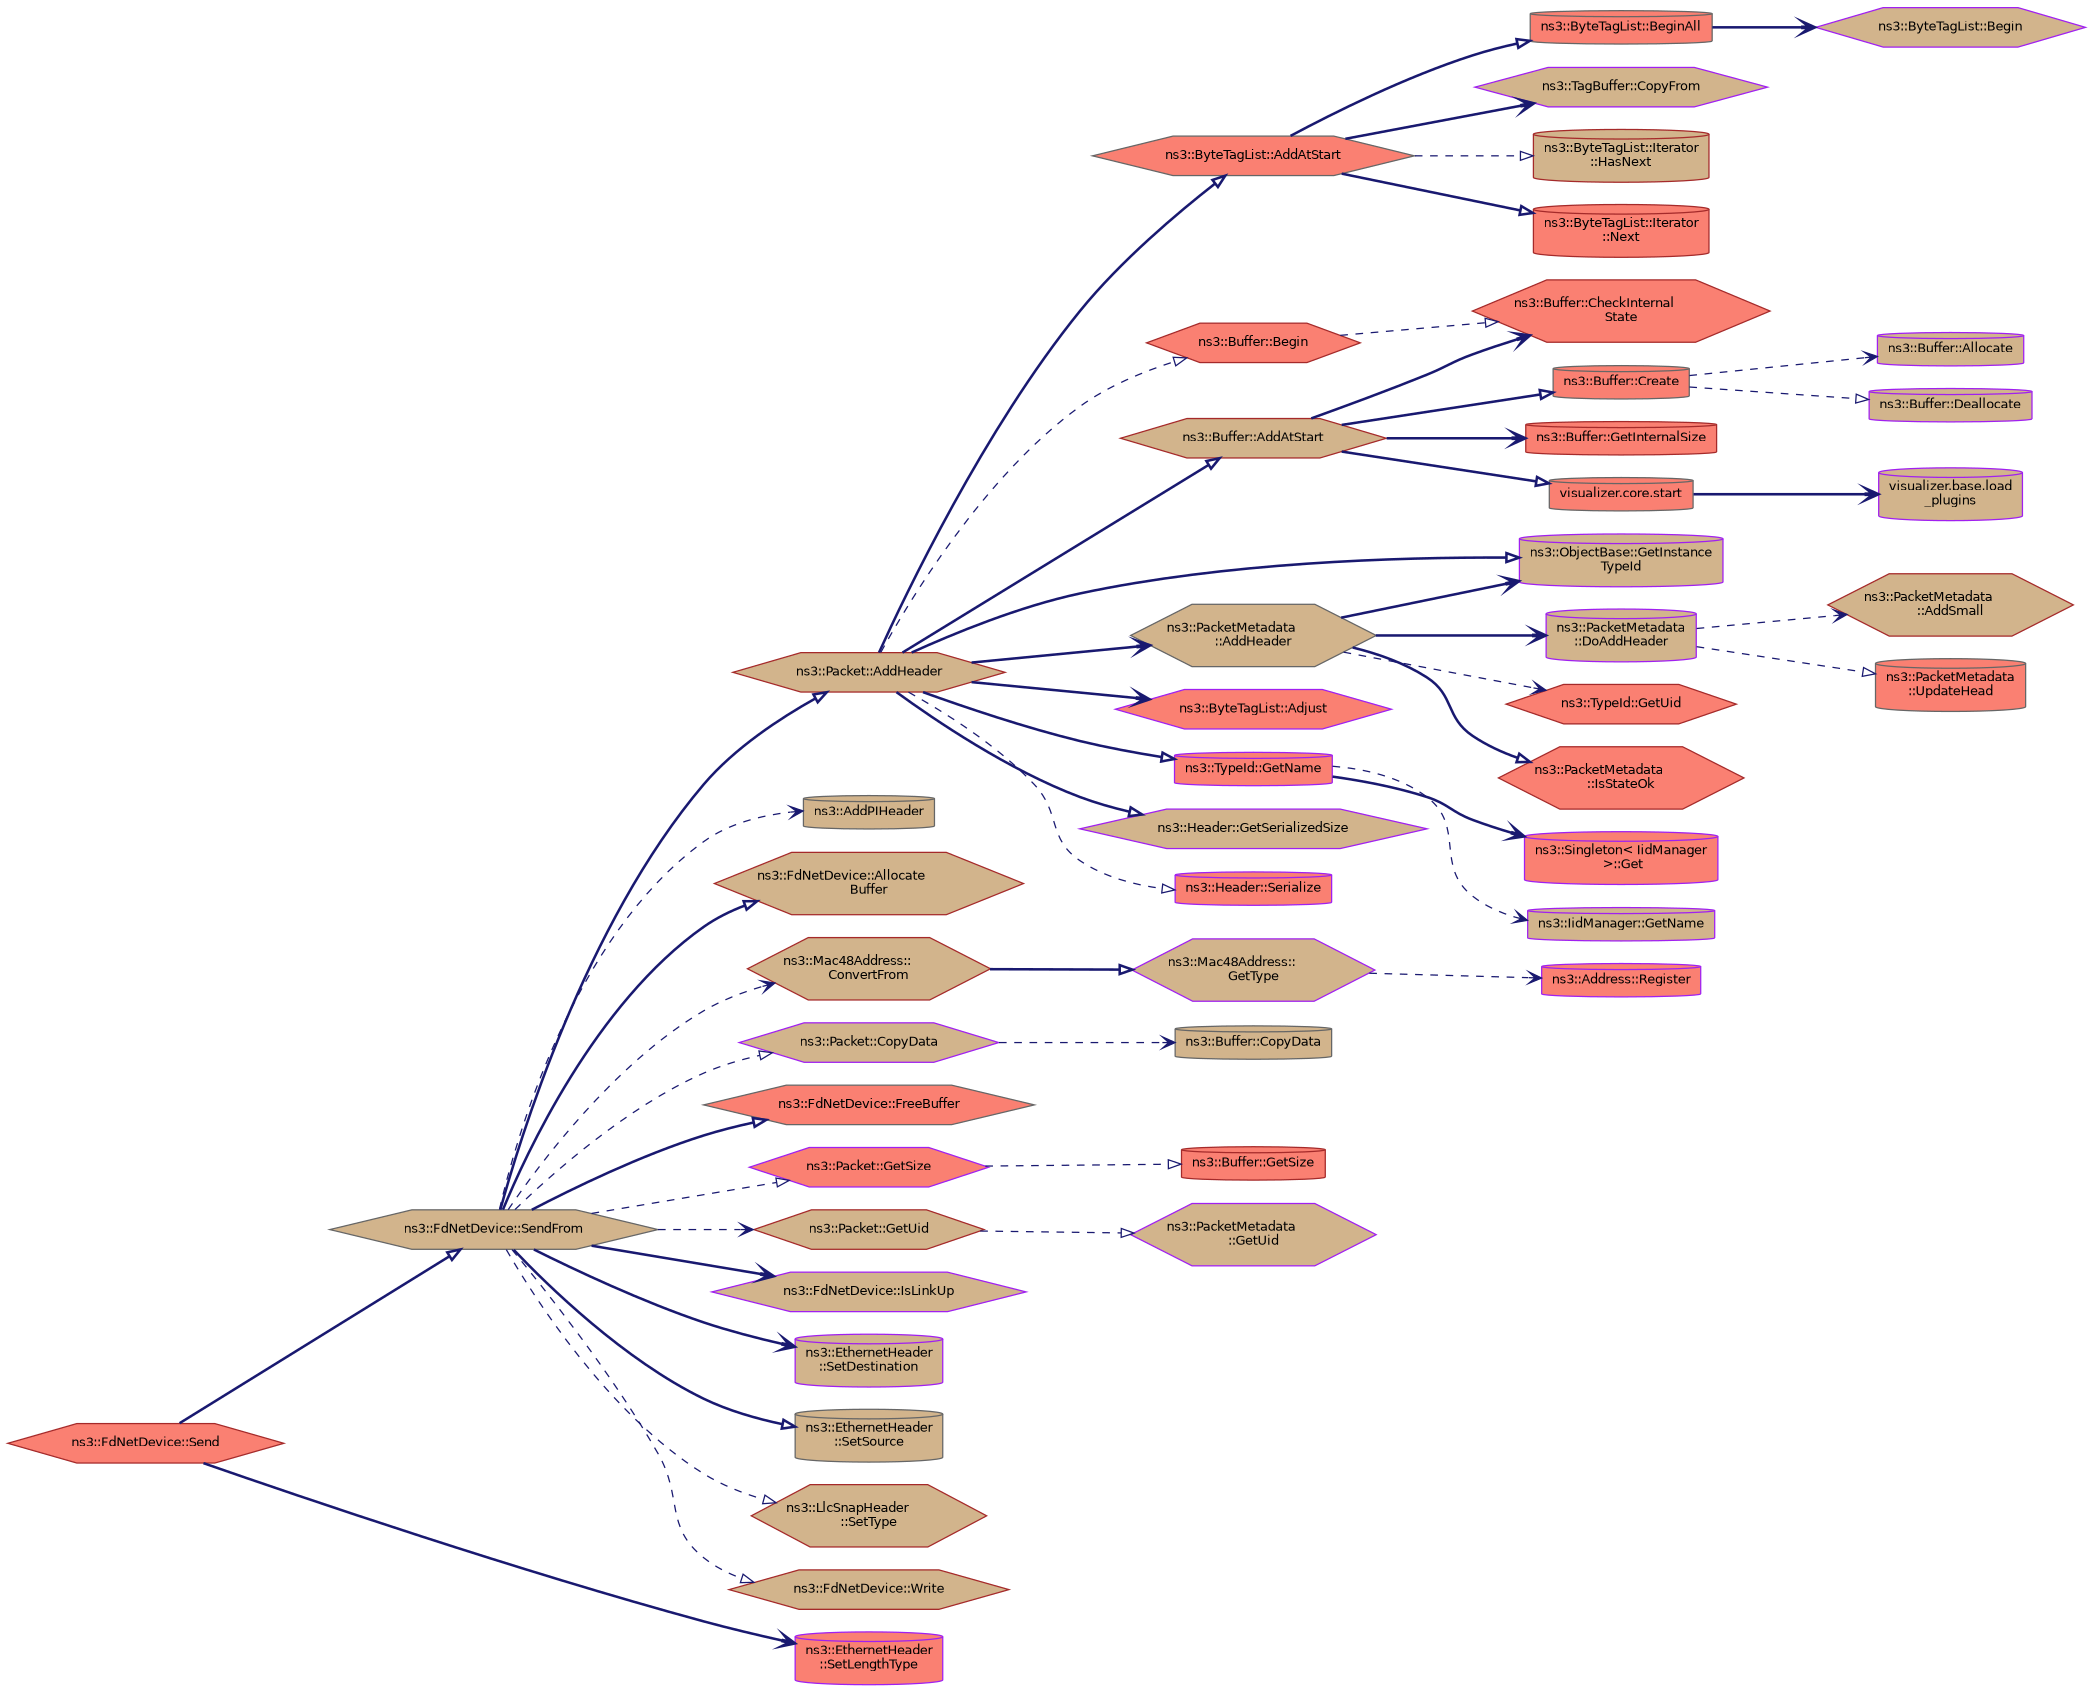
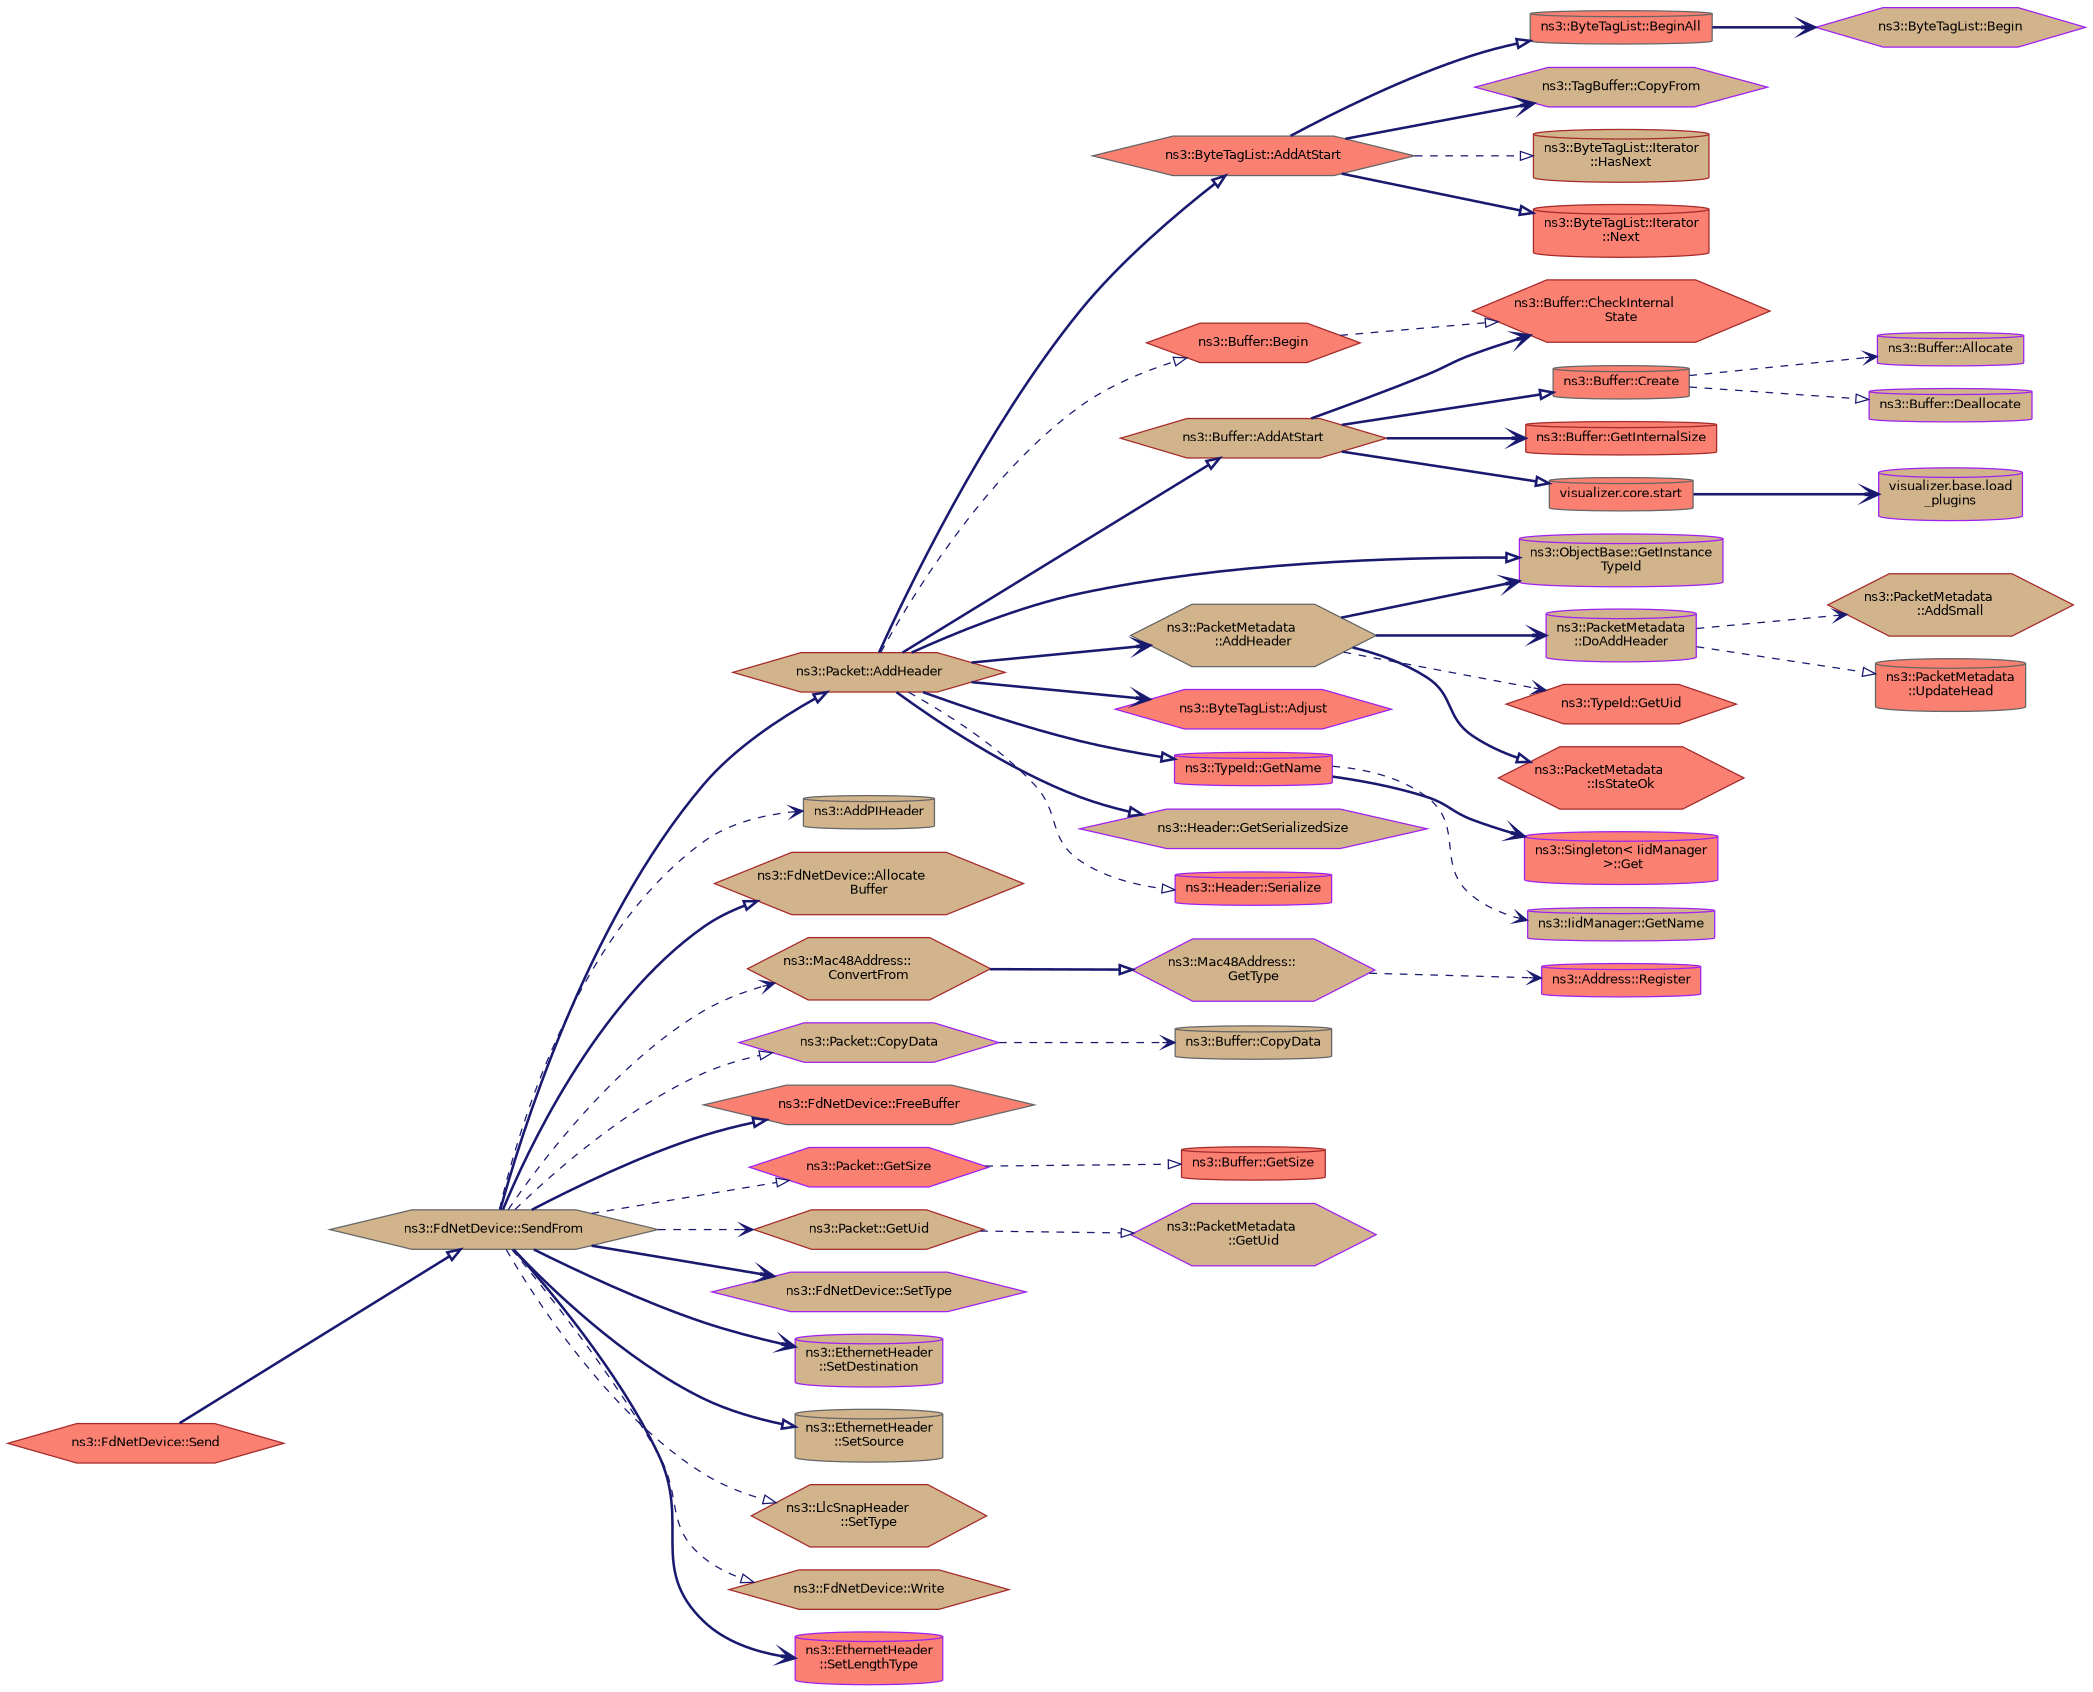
(869, 1292) -> (869, 1292)
(491, 1559) -> (672, 1536)
